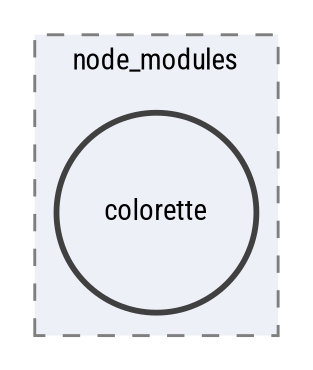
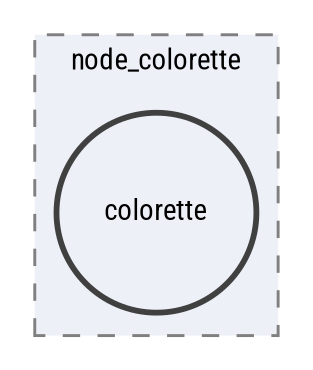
(156, 62) -> (156, 62)
